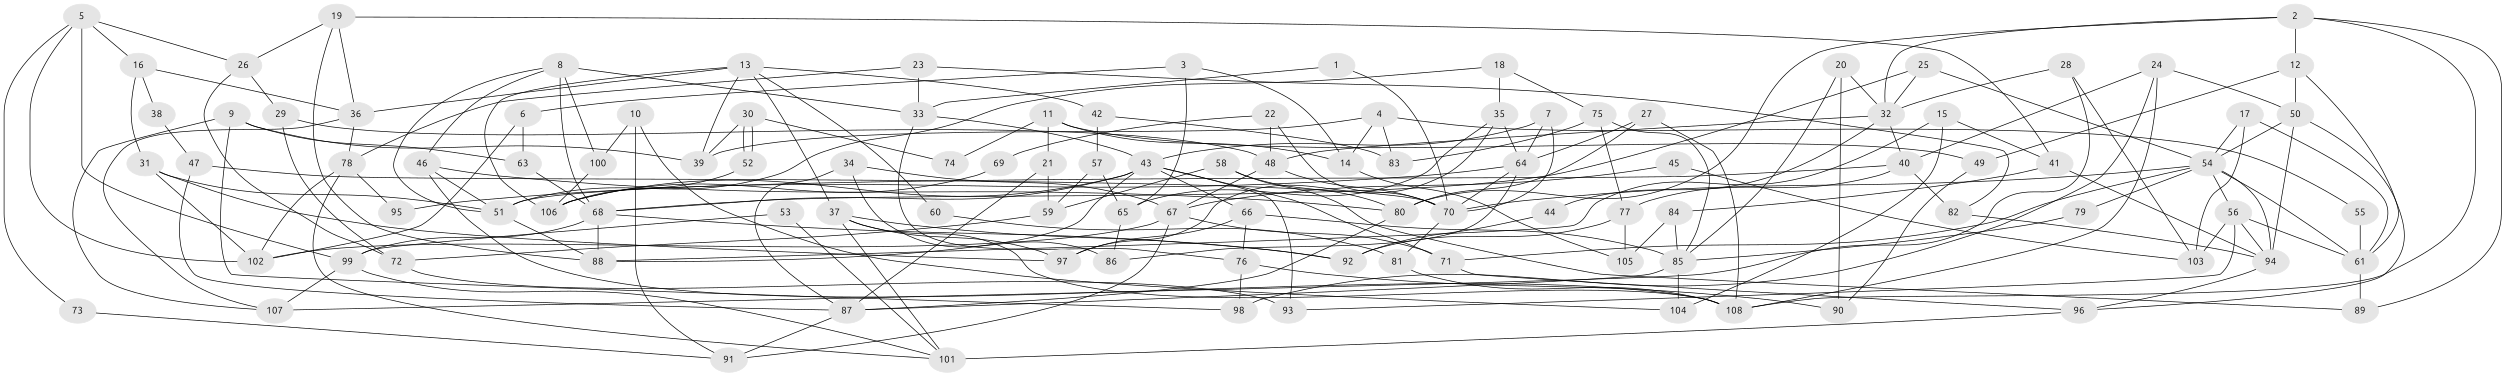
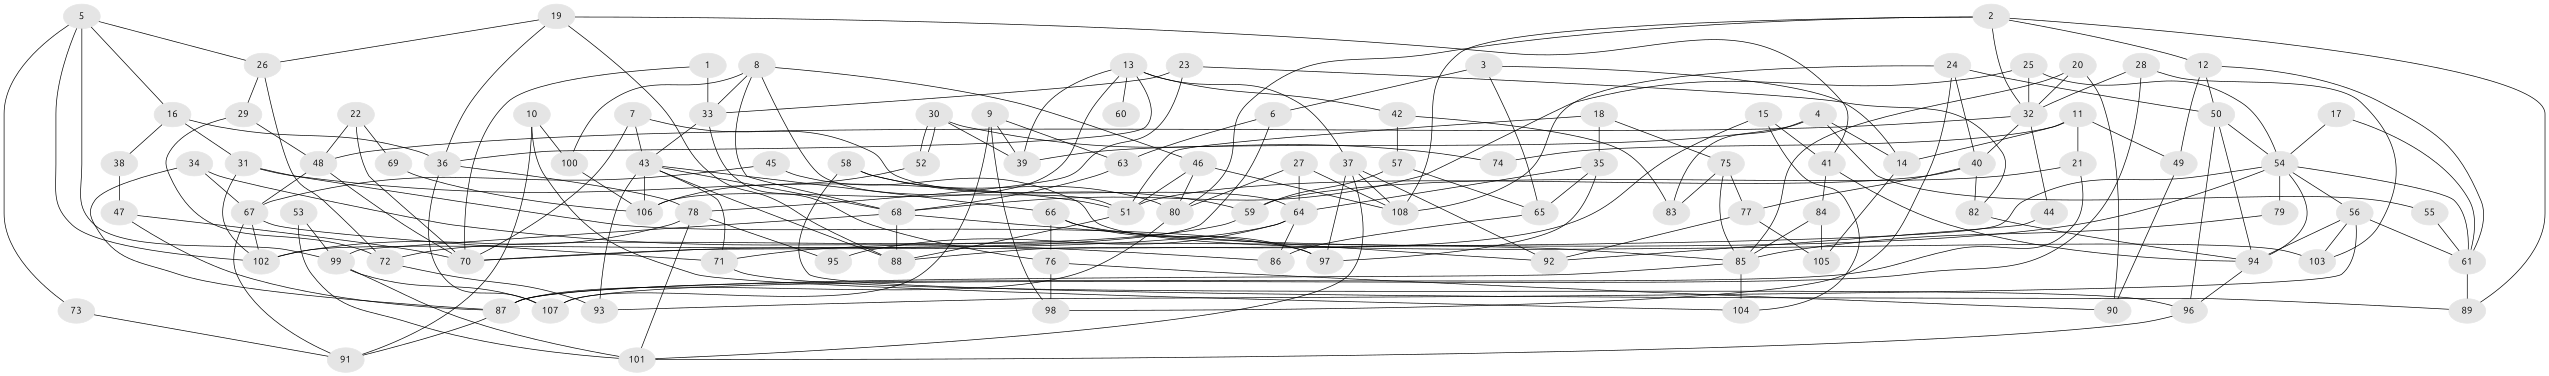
(2226, 184) -> none
(1397, 262) -> none
